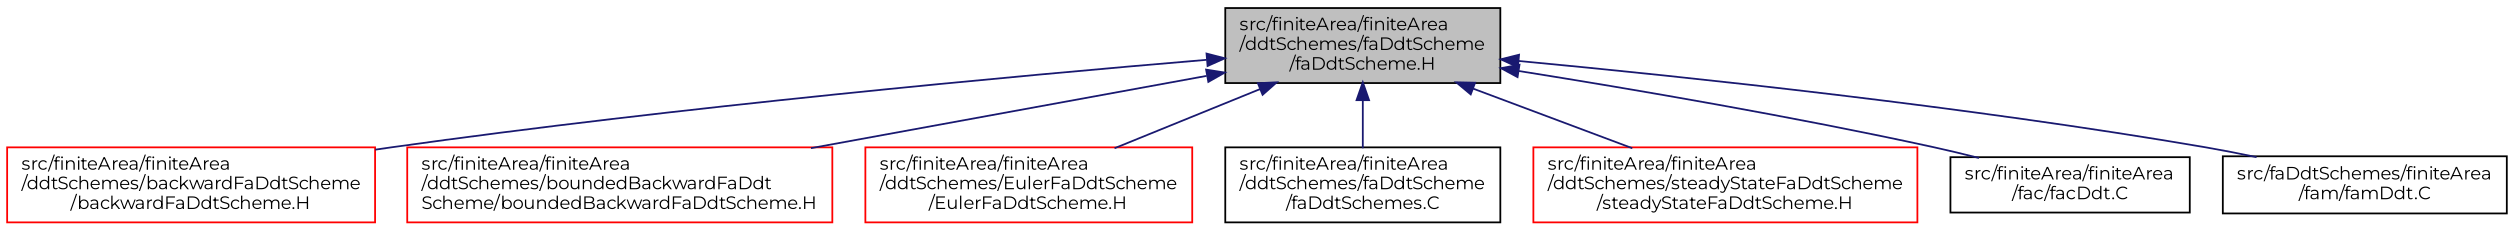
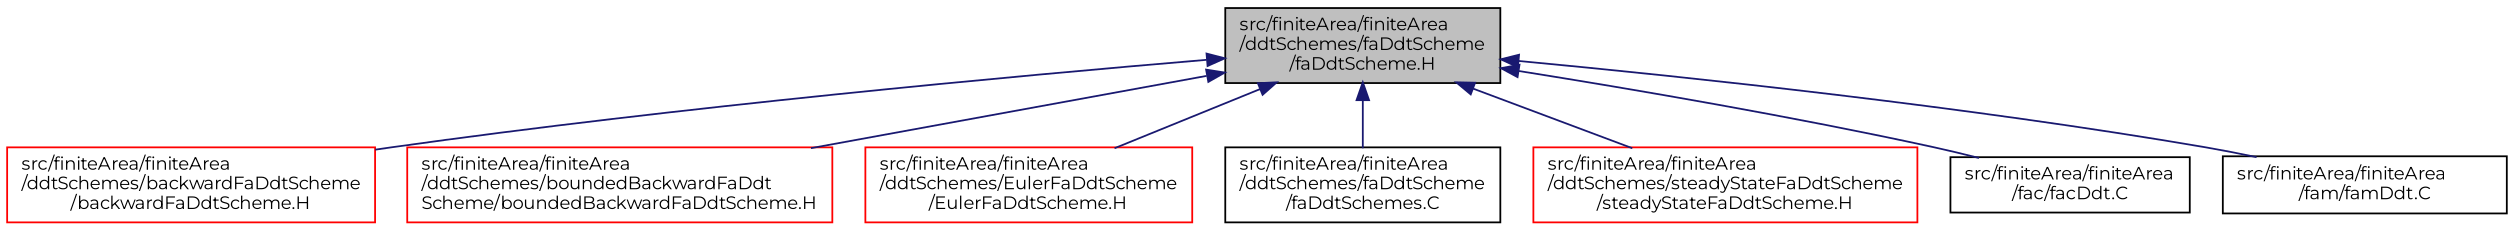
(2365, 185) -> (2365, 185)
